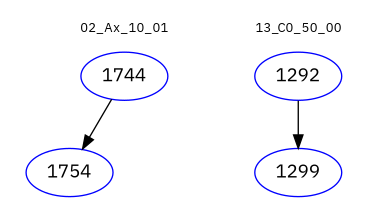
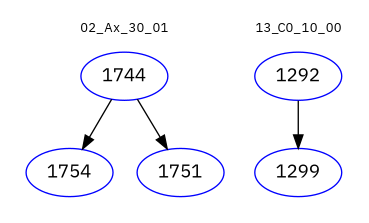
(125, 29) -> (125, 29)
(299, 29) -> (299, 29)
none -> (181, 173)
